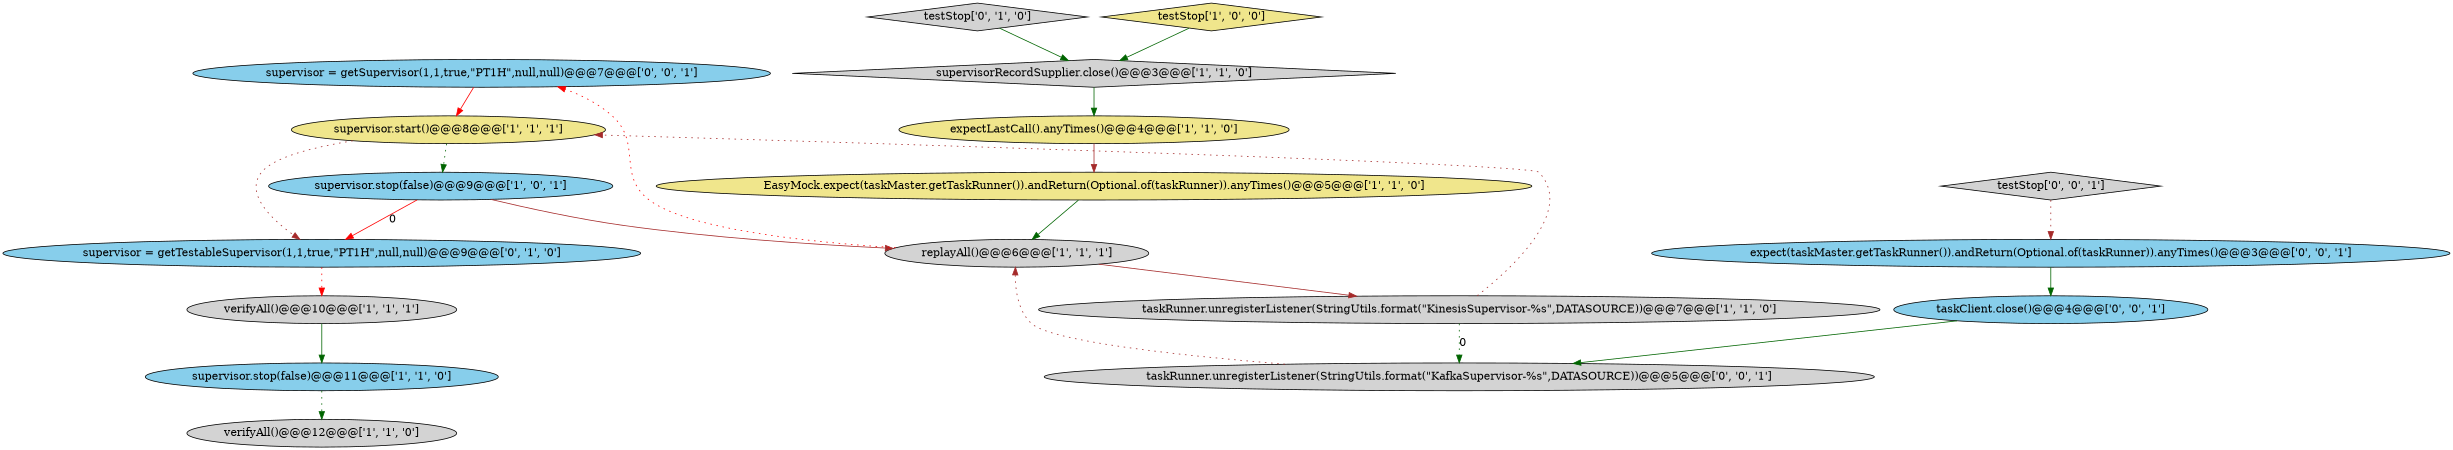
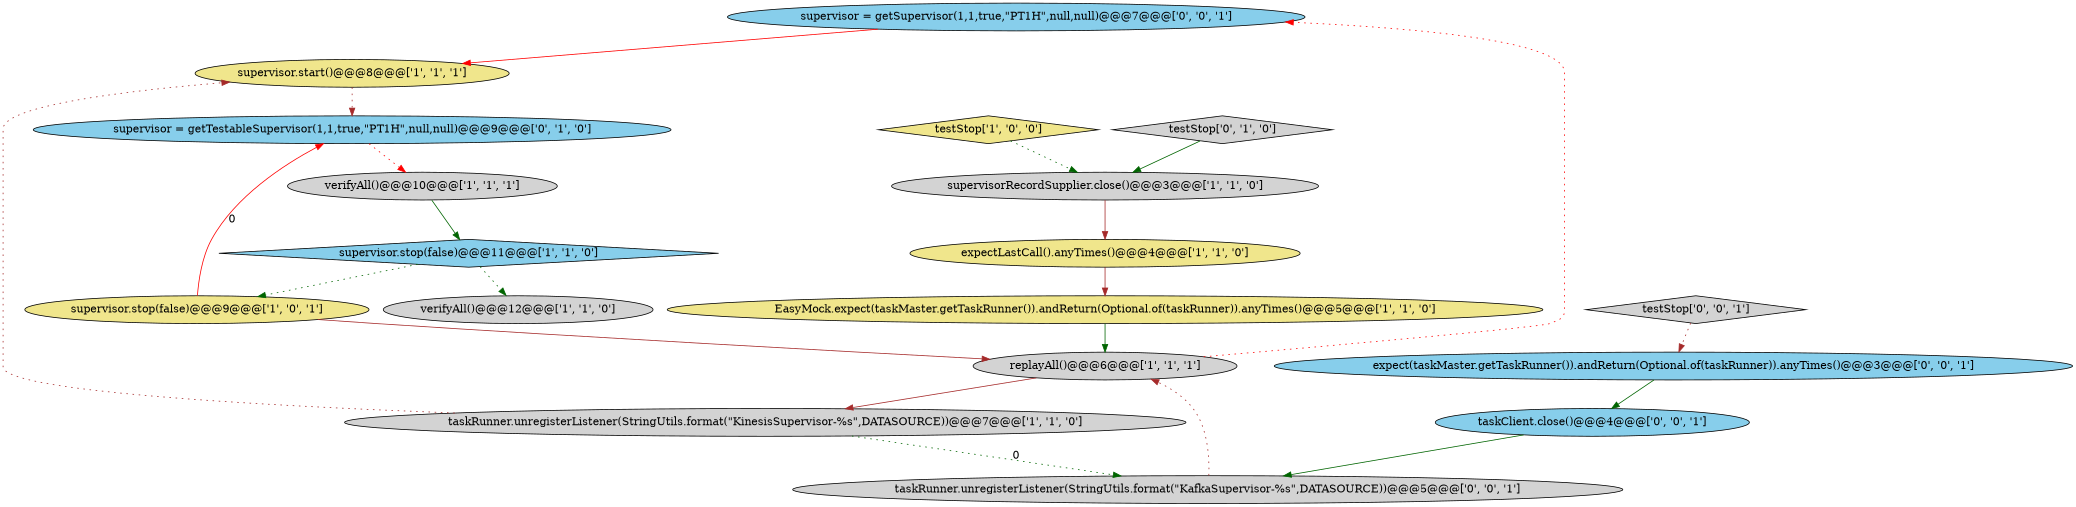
(1158, 43) -> (1040, 155)
(1094, 73) -> (1105, 186)
(1094, 98) -> (1105, 216)
(445, 154) -> (342, 280)
(441, 186) -> (197, 310)
(322, 377) -> (469, 253)
